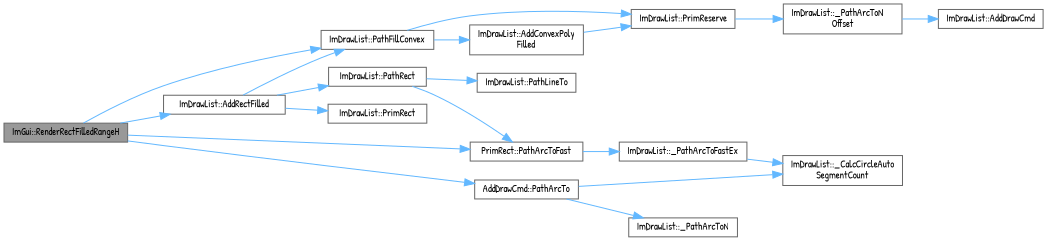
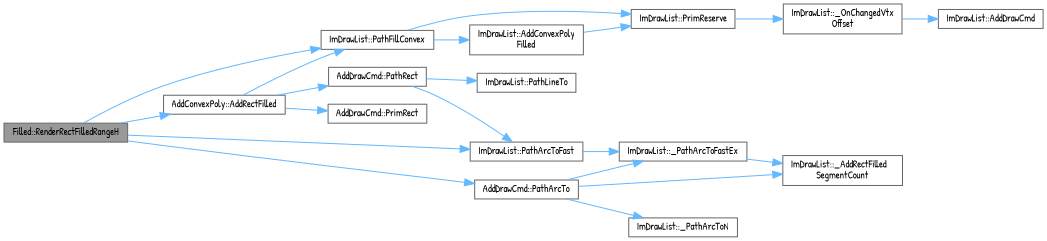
(843, 19) -> (843, 19)
(377, 77) -> (377, 77)
(224, 105) -> (224, 105)
(377, 114) -> (377, 114)
(66, 133) -> (66, 133)
(527, 152) -> (527, 152)
(843, 171) -> (843, 171)
none -> (600, 172)
